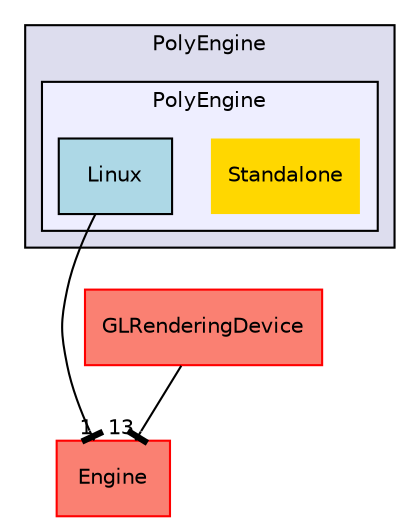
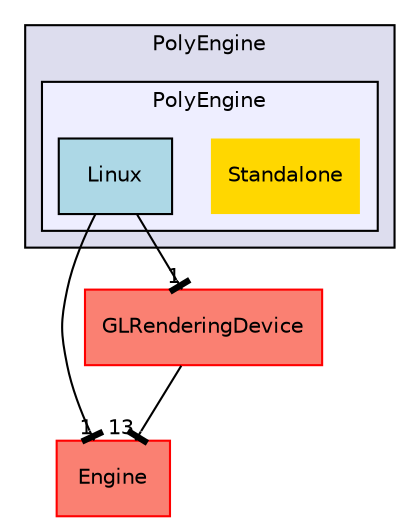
none -> (165, 260)
